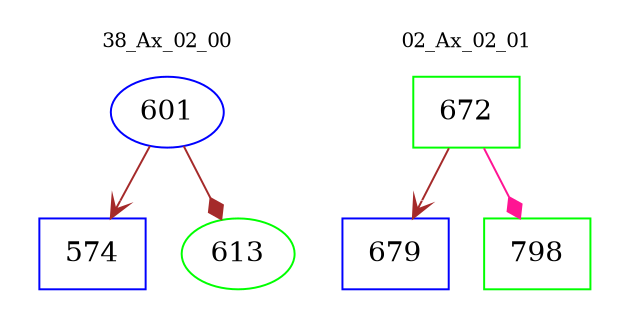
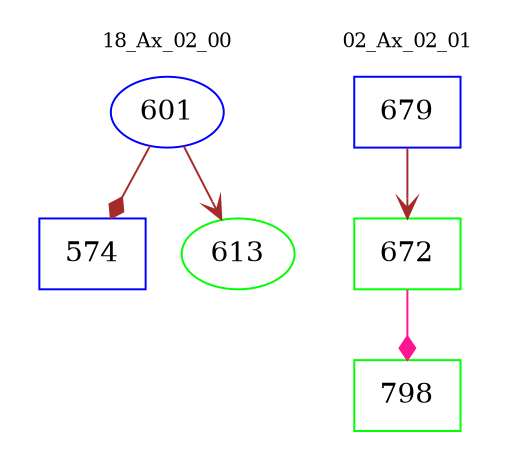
(167, 42) -> (167, 42)
(197, 172) -> (198, 174)
(135, 173) -> (136, 172)
(436, 174) -> (407, 173)
